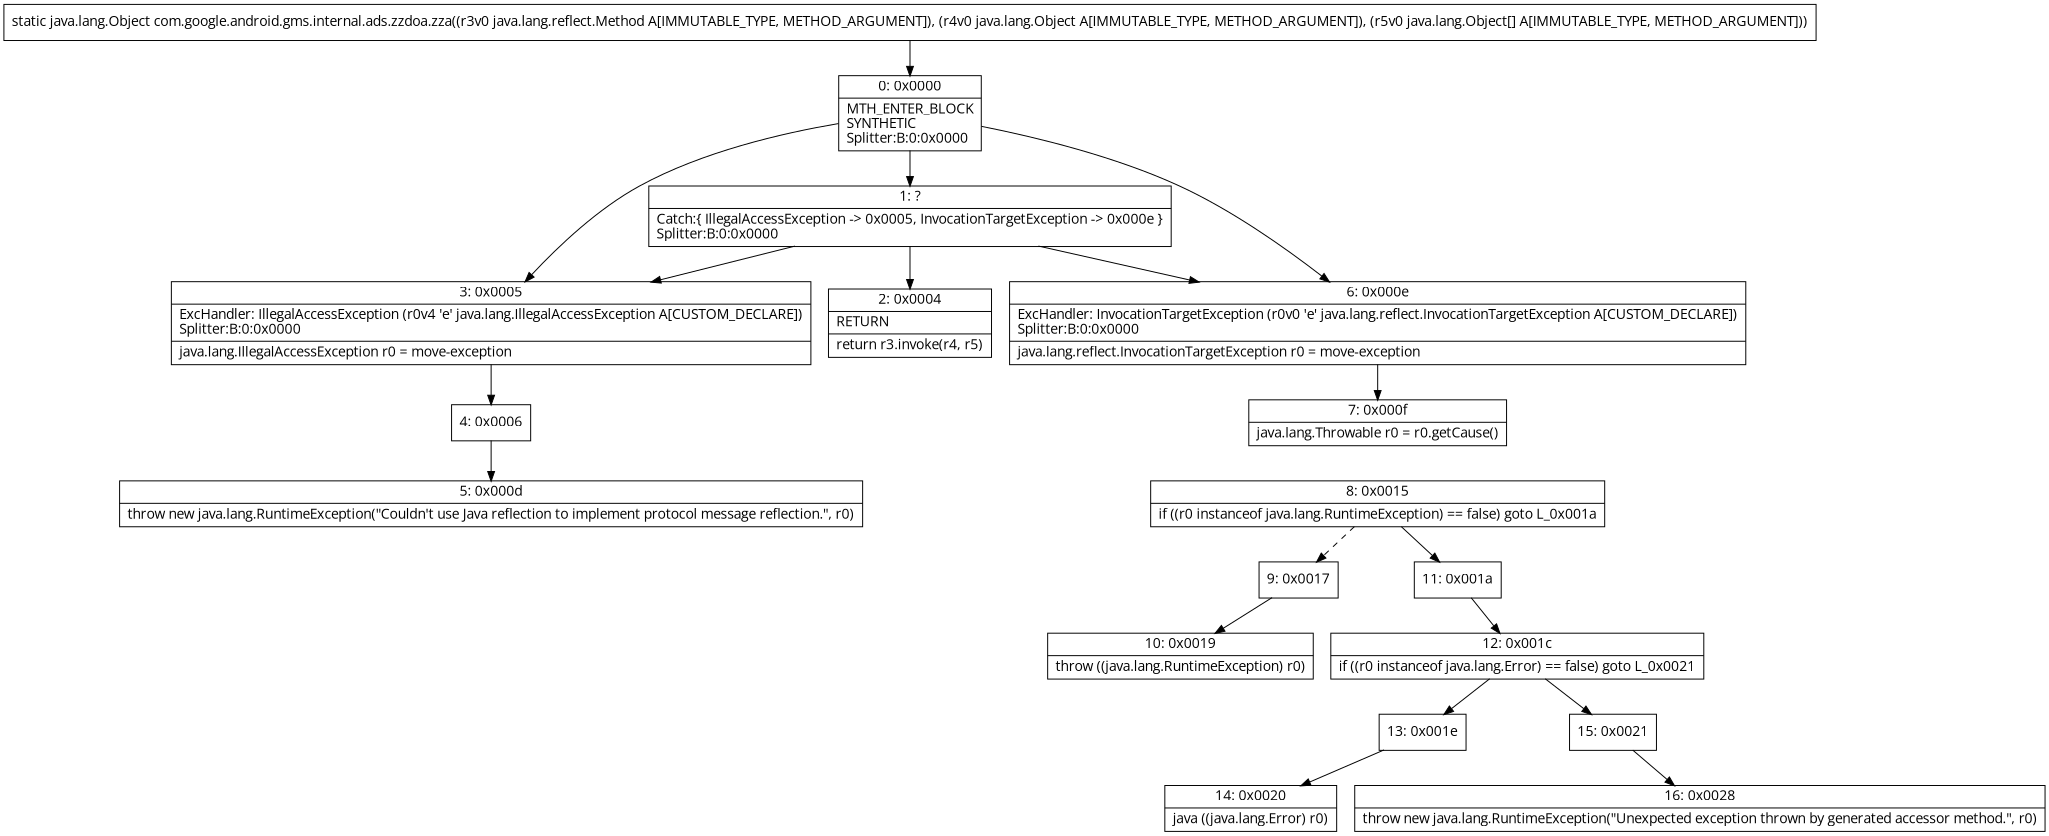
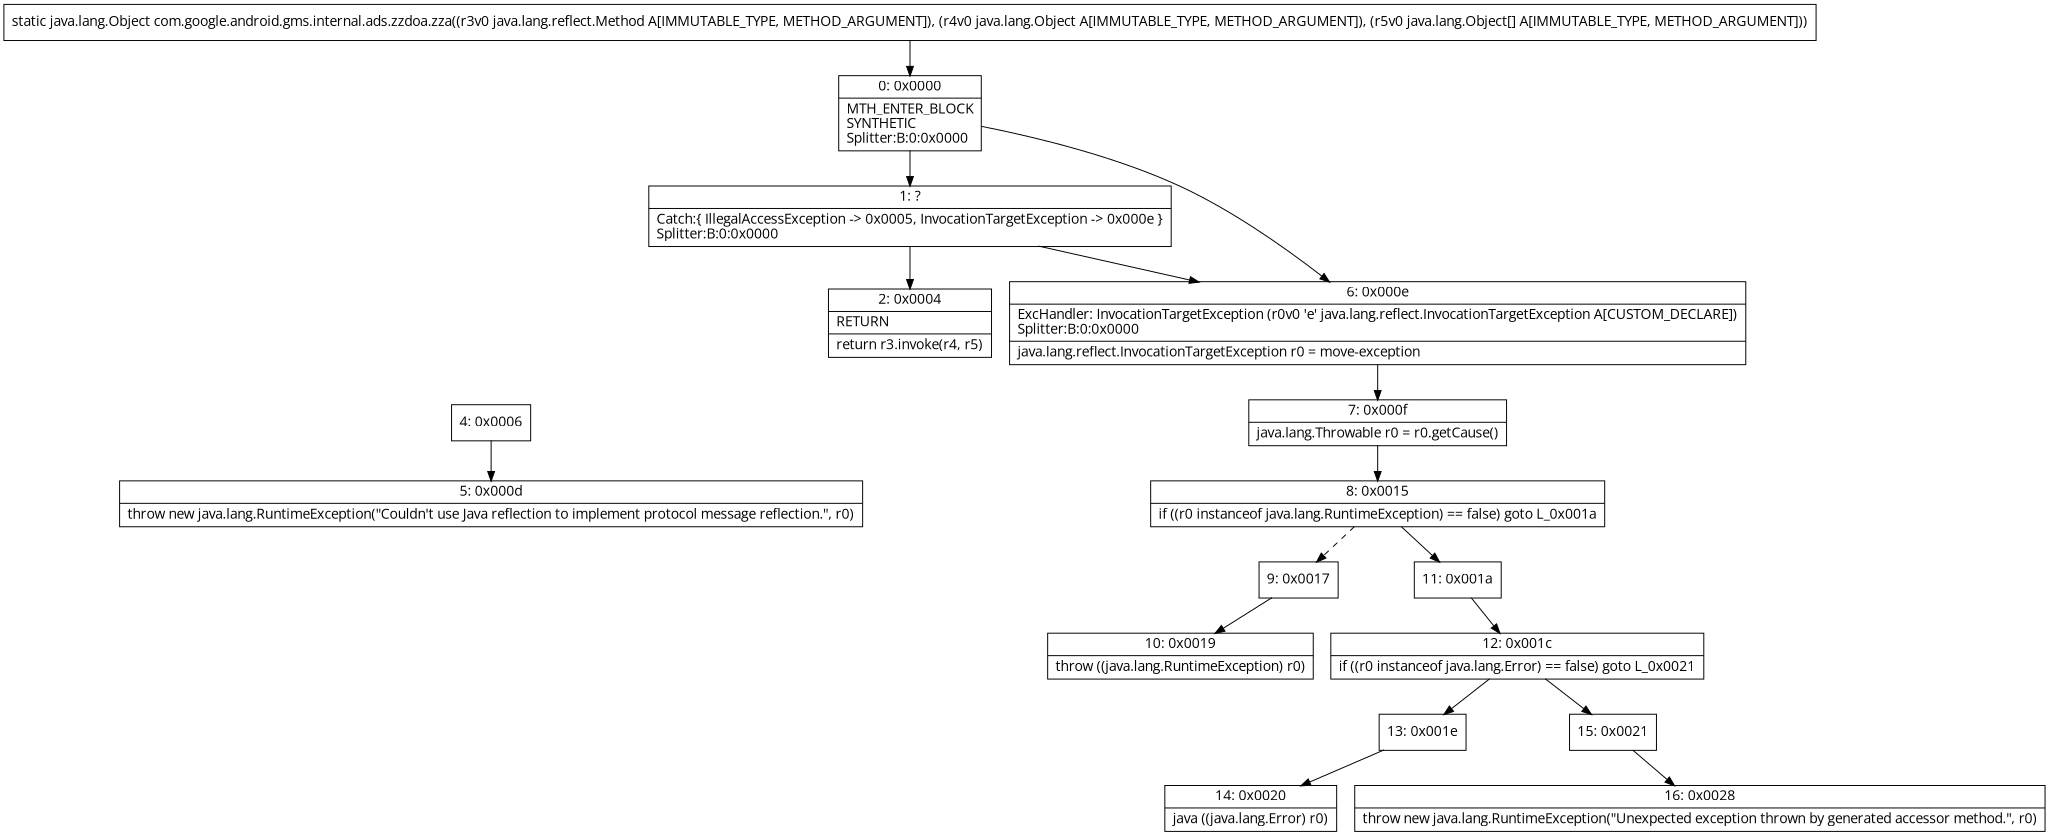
(491, 323) -> none
none -> (1378, 458)
